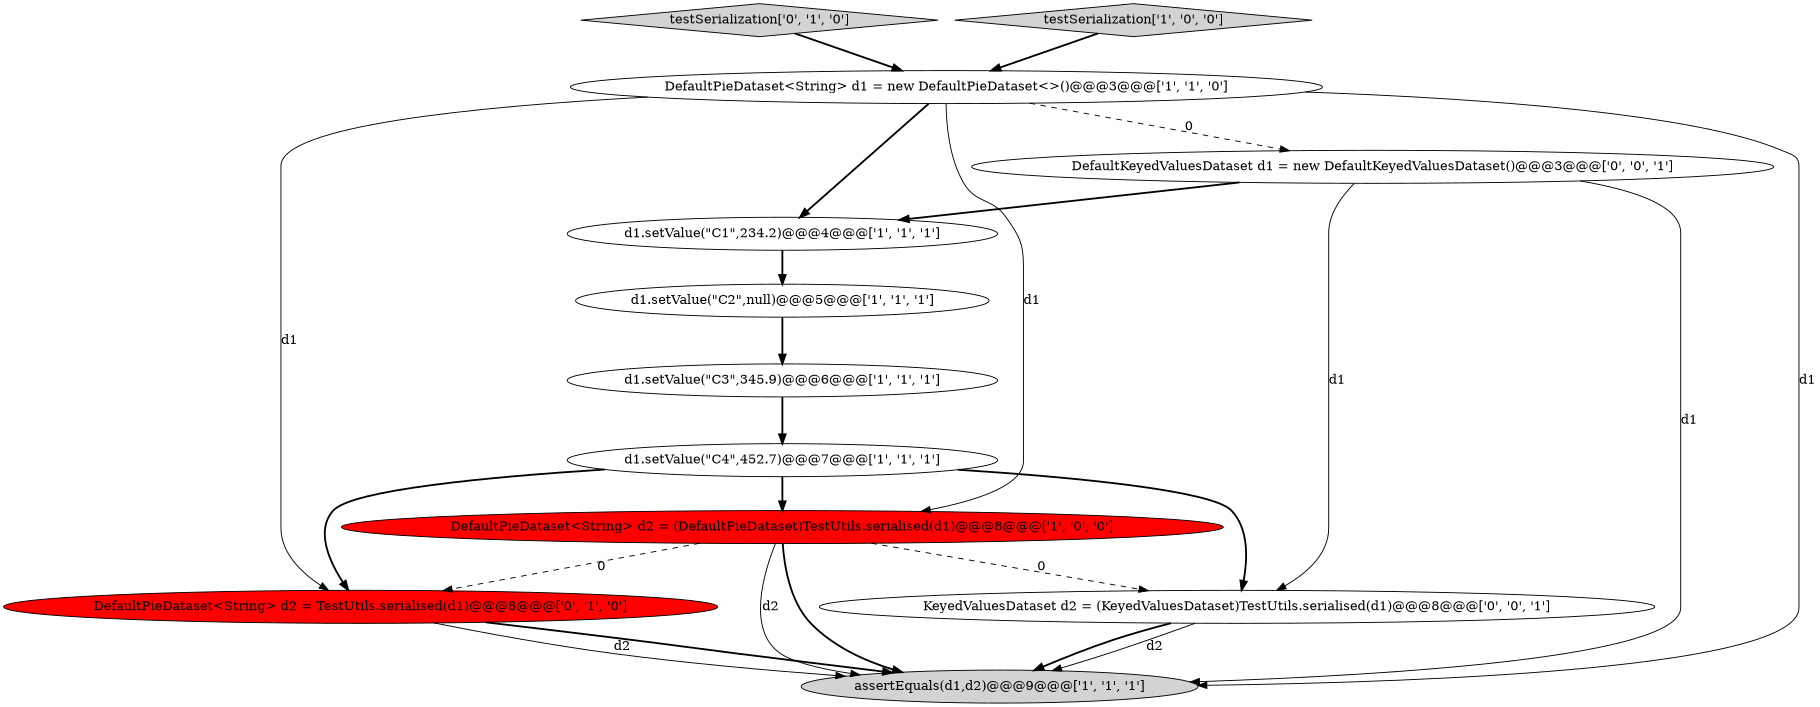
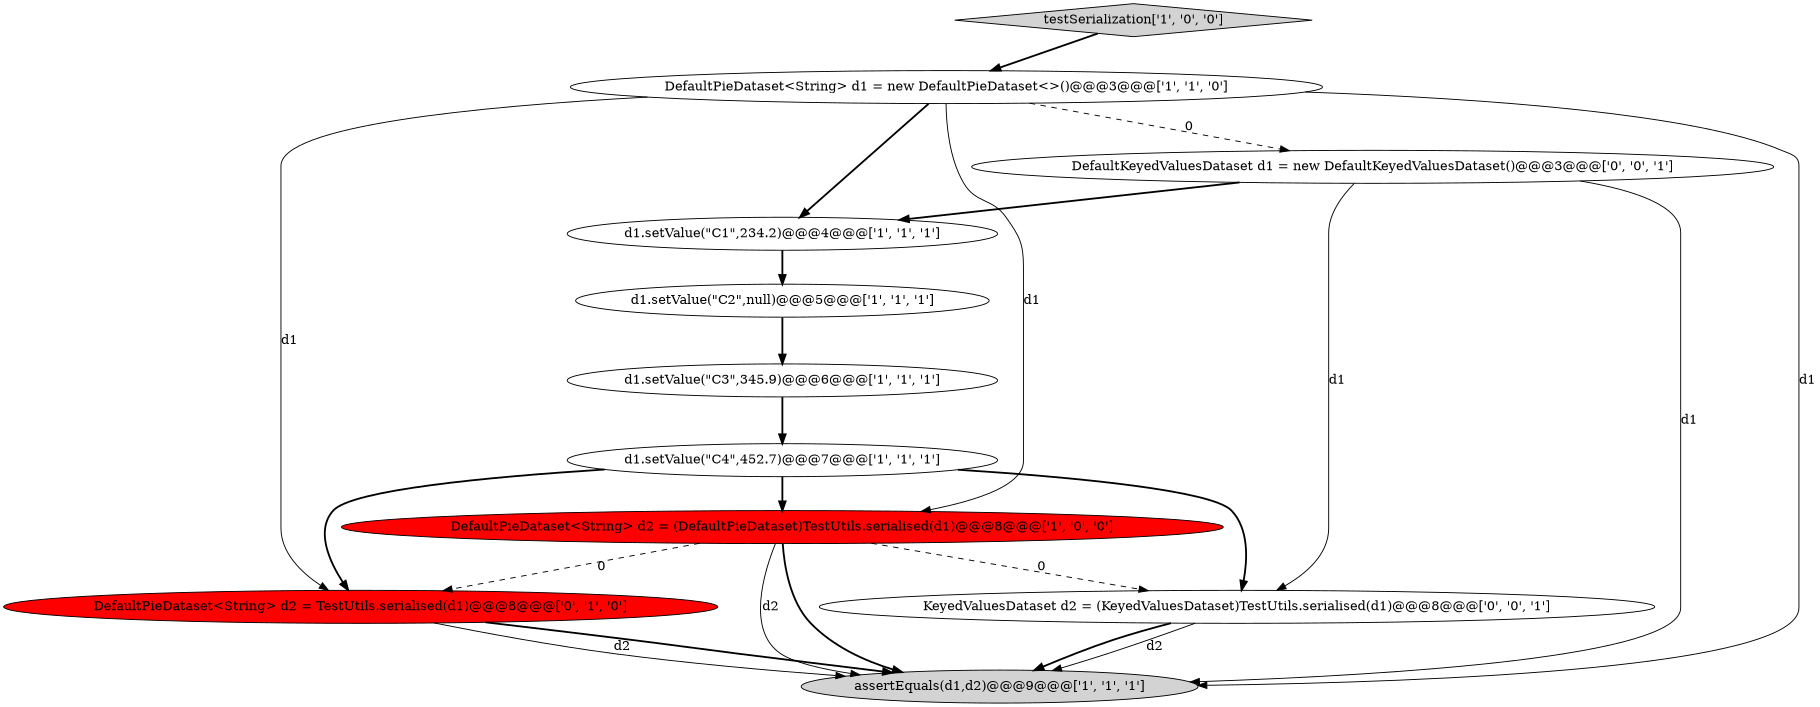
(759, 20) -> none
